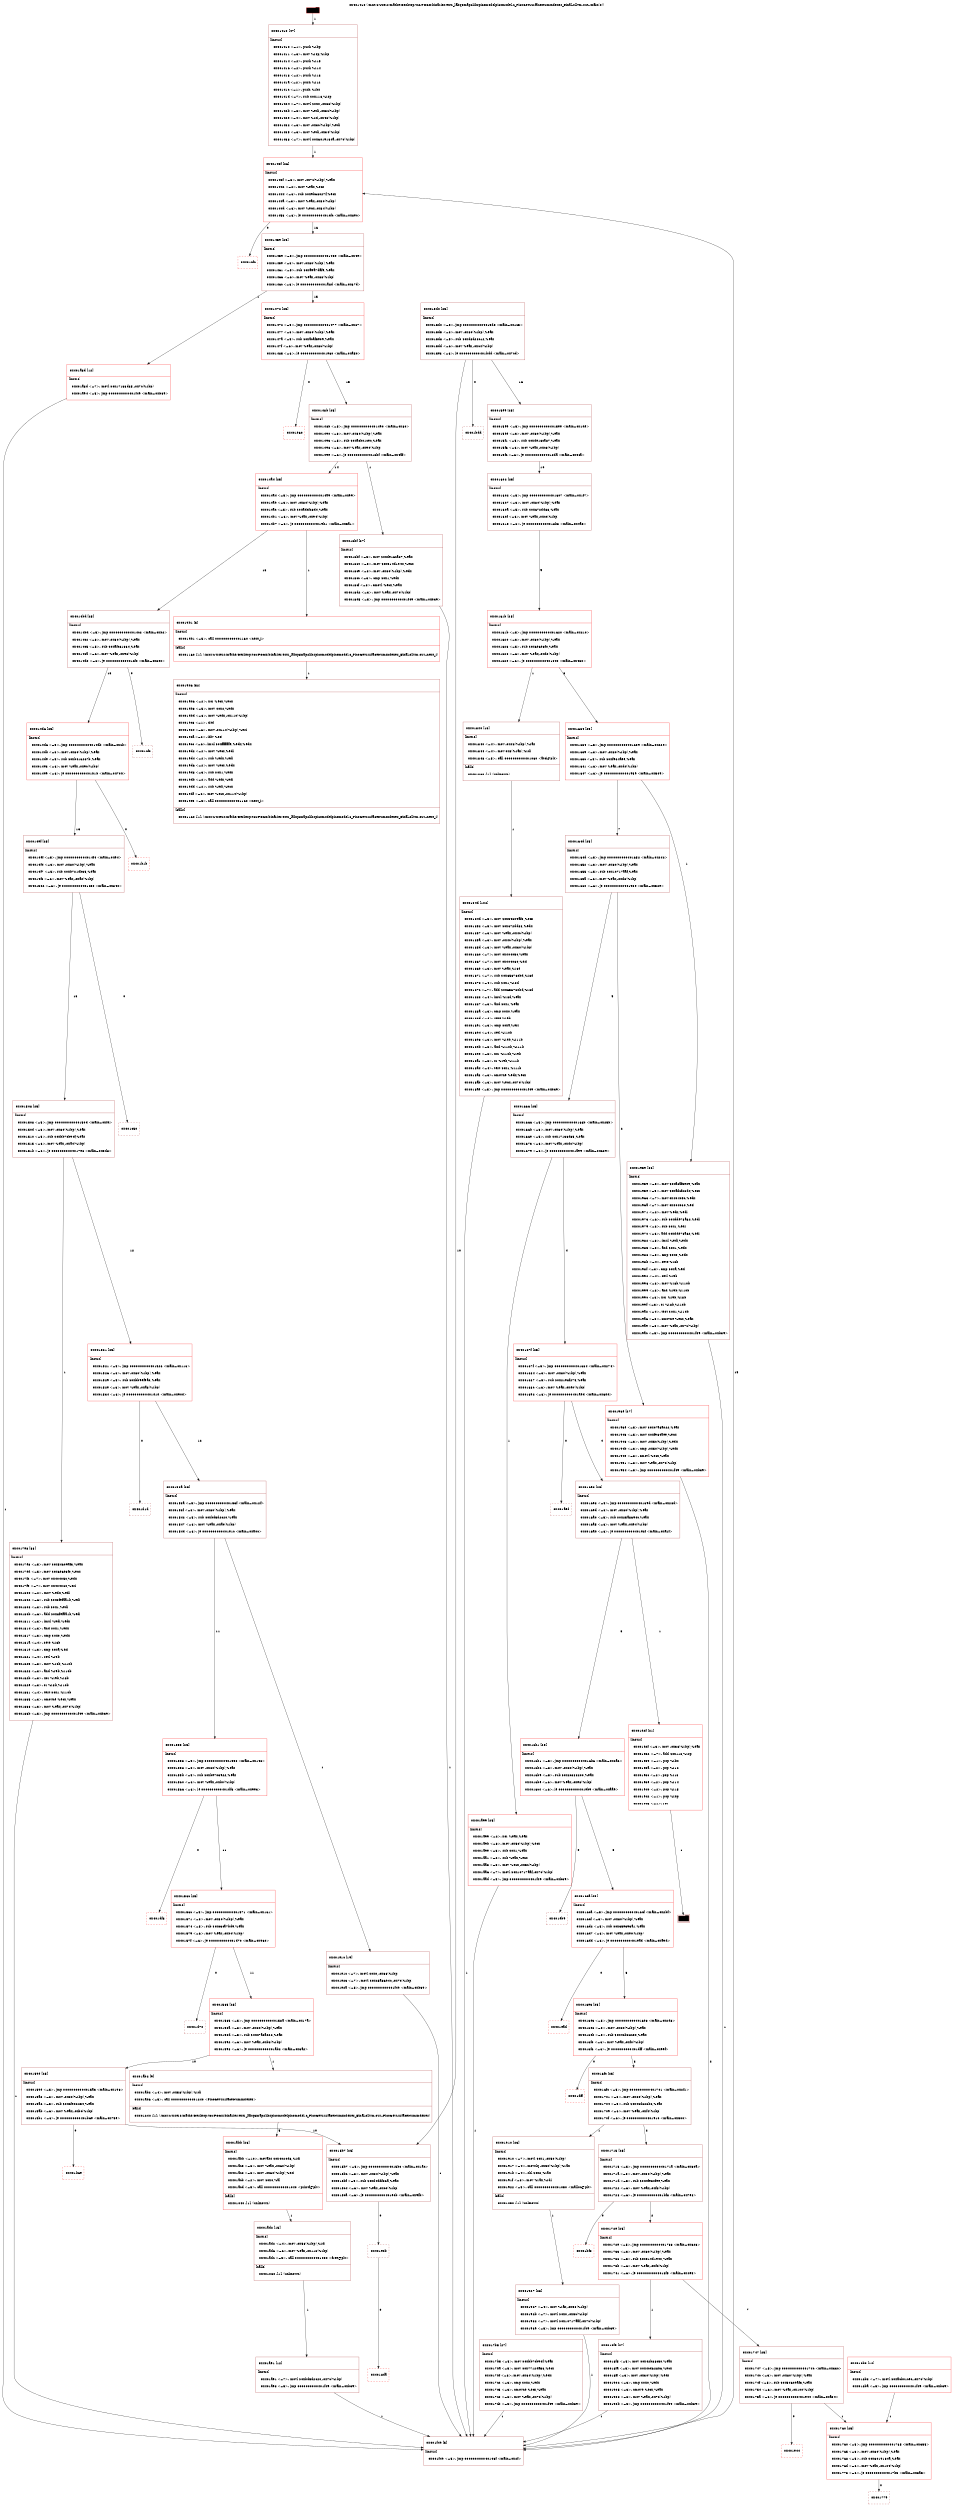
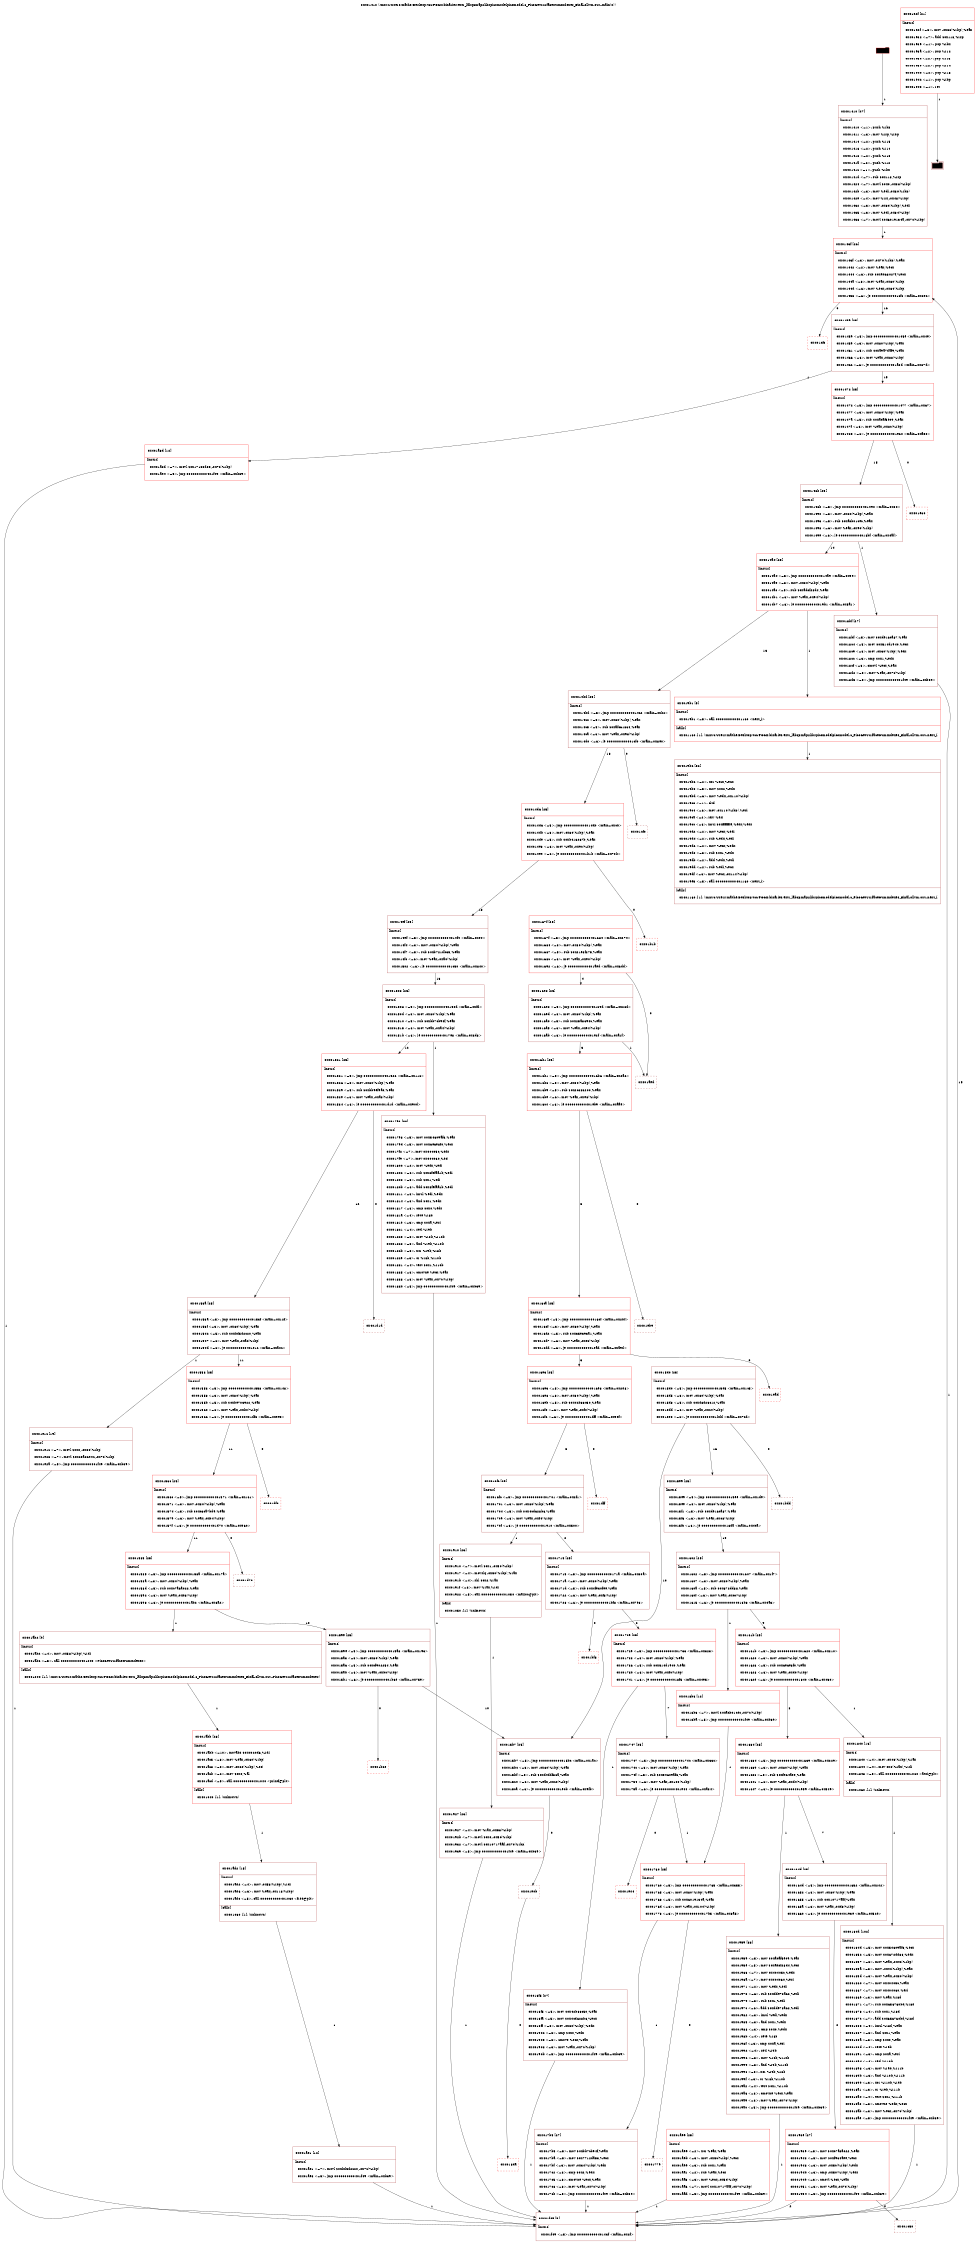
(103, 1006) -> (889, 2212)
(563, 1129) -> none
(645, 1630) -> (635, 1056)
none -> (728, 1649)
none -> (641, 2023)
(279, 2131) -> (217, 1708)
